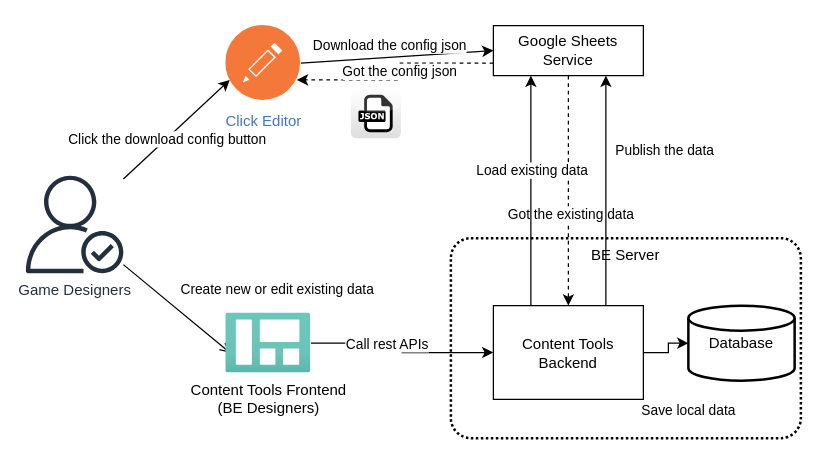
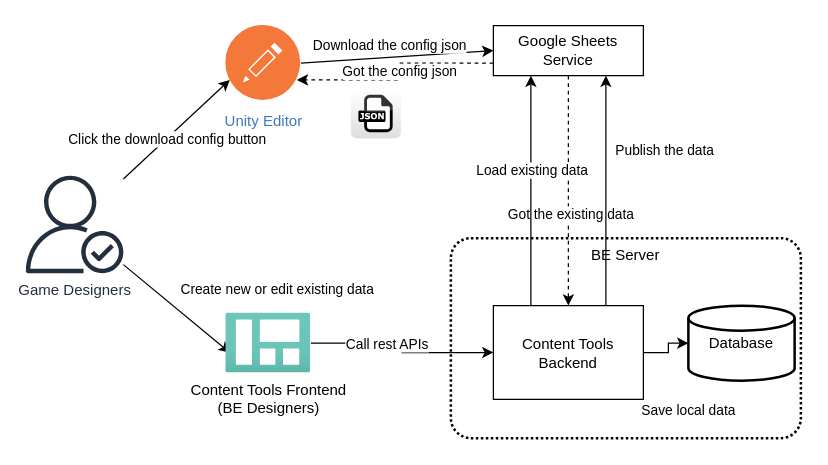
(264, 122) -> (264, 122)
(224, 348) -> (222, 346)
